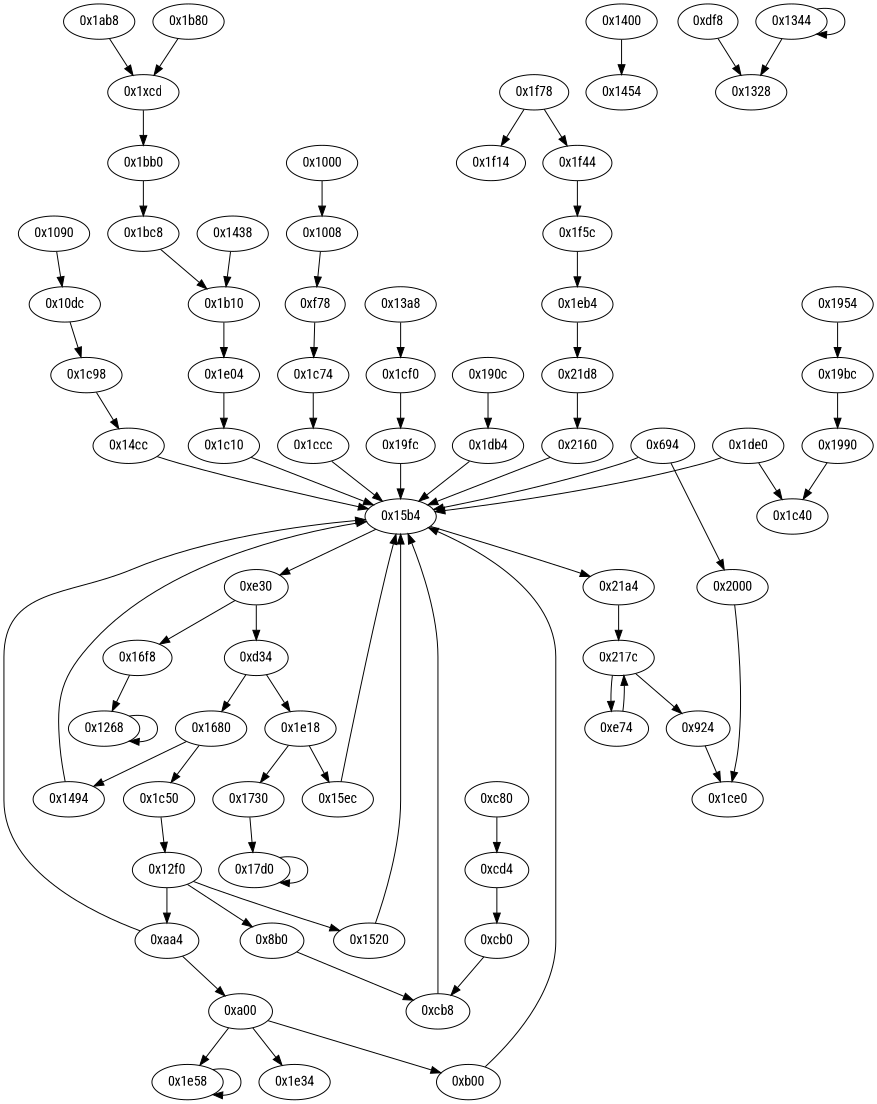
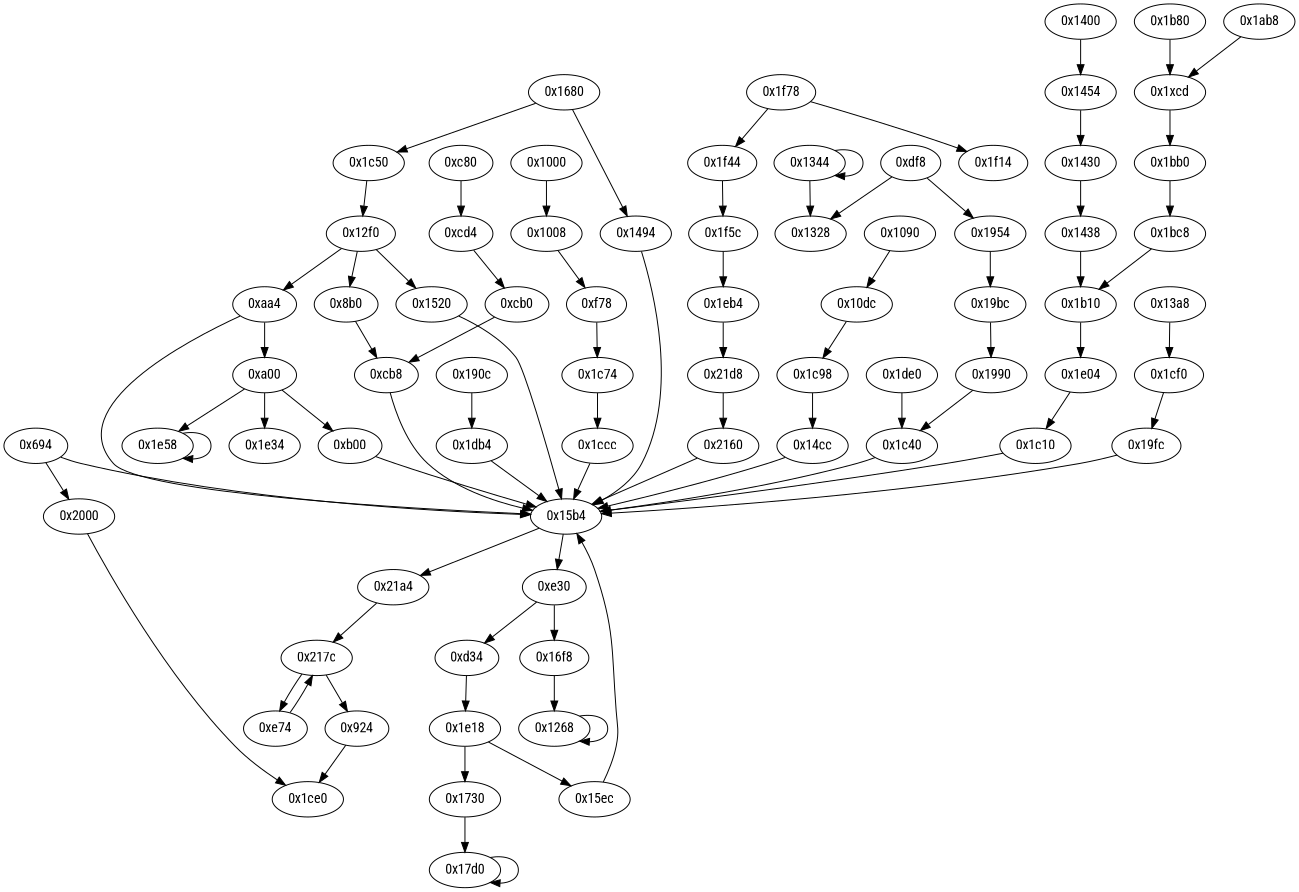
none -> (1081, 163)
none -> (947, 195)
(584, 489) -> (777, 482)
(237, 689) -> none
